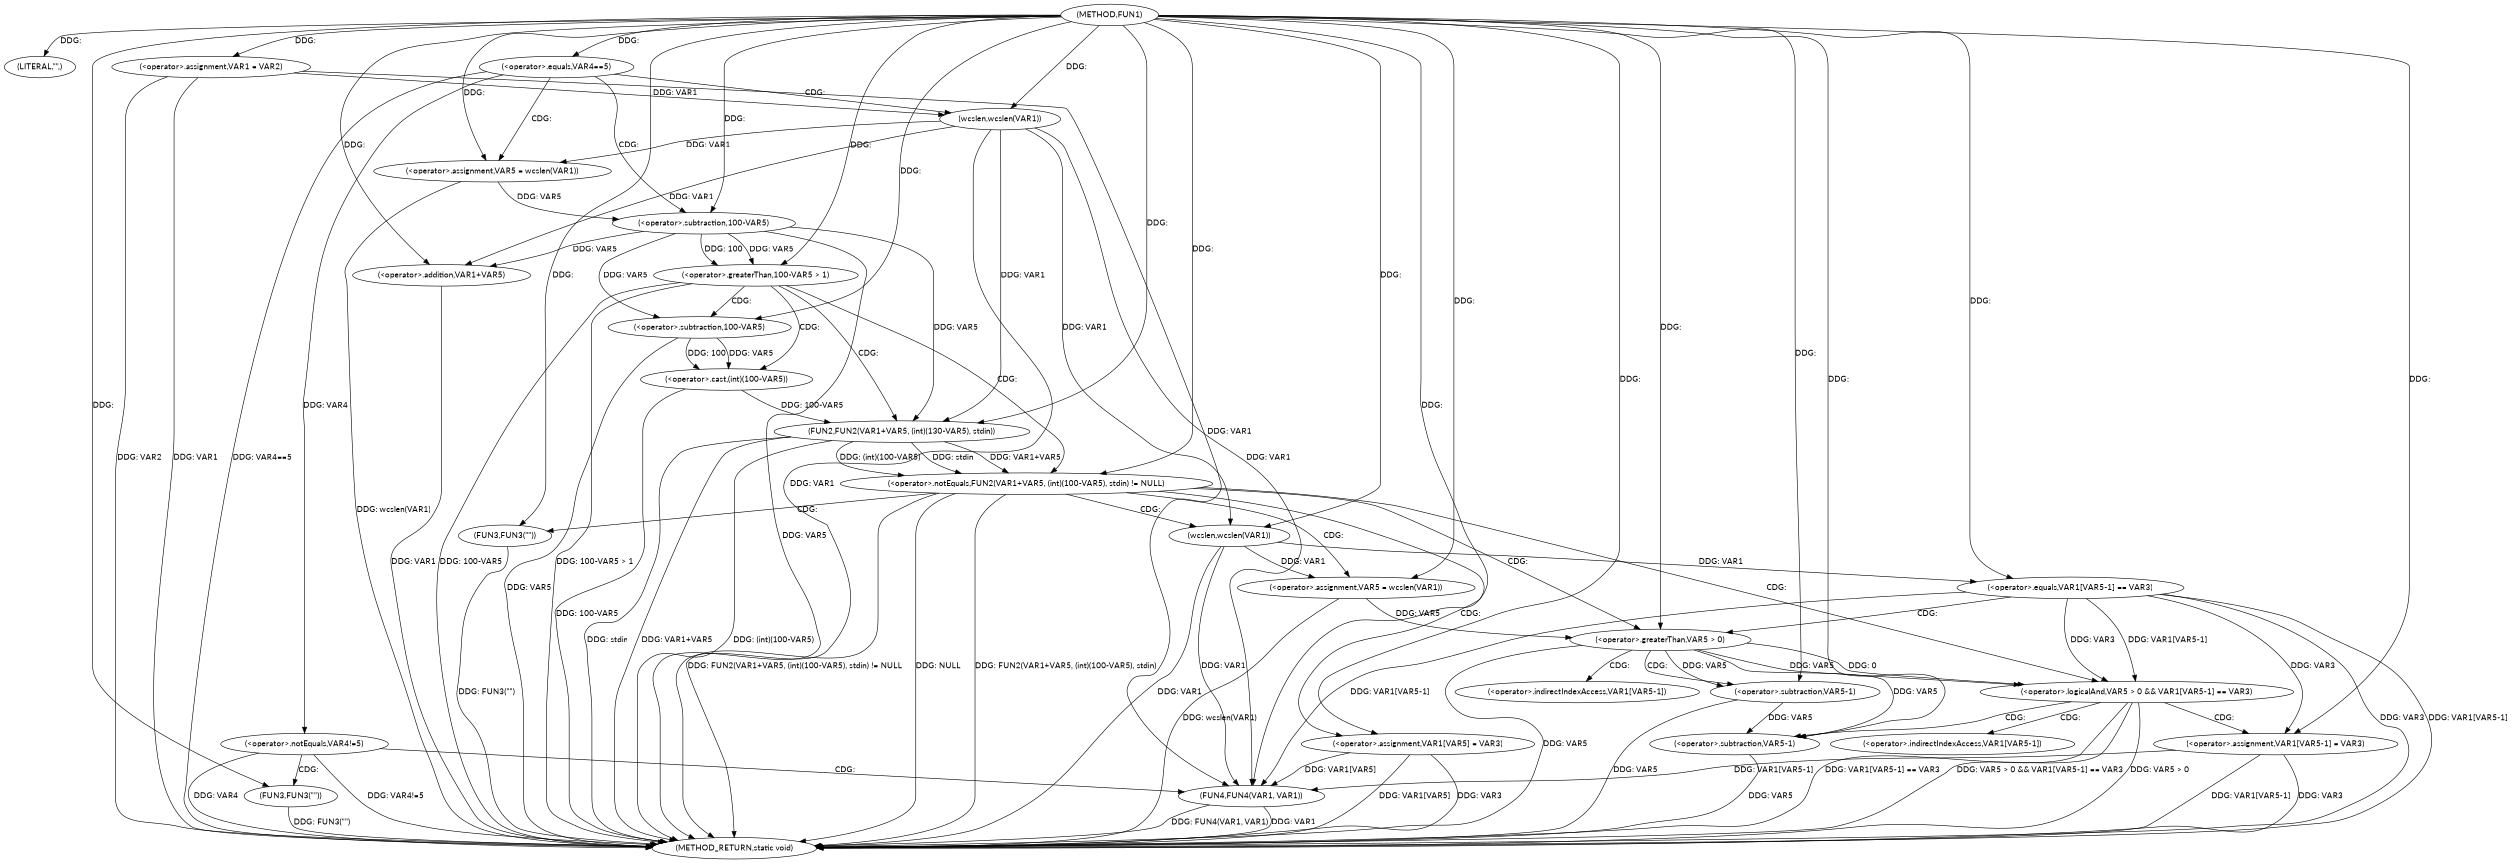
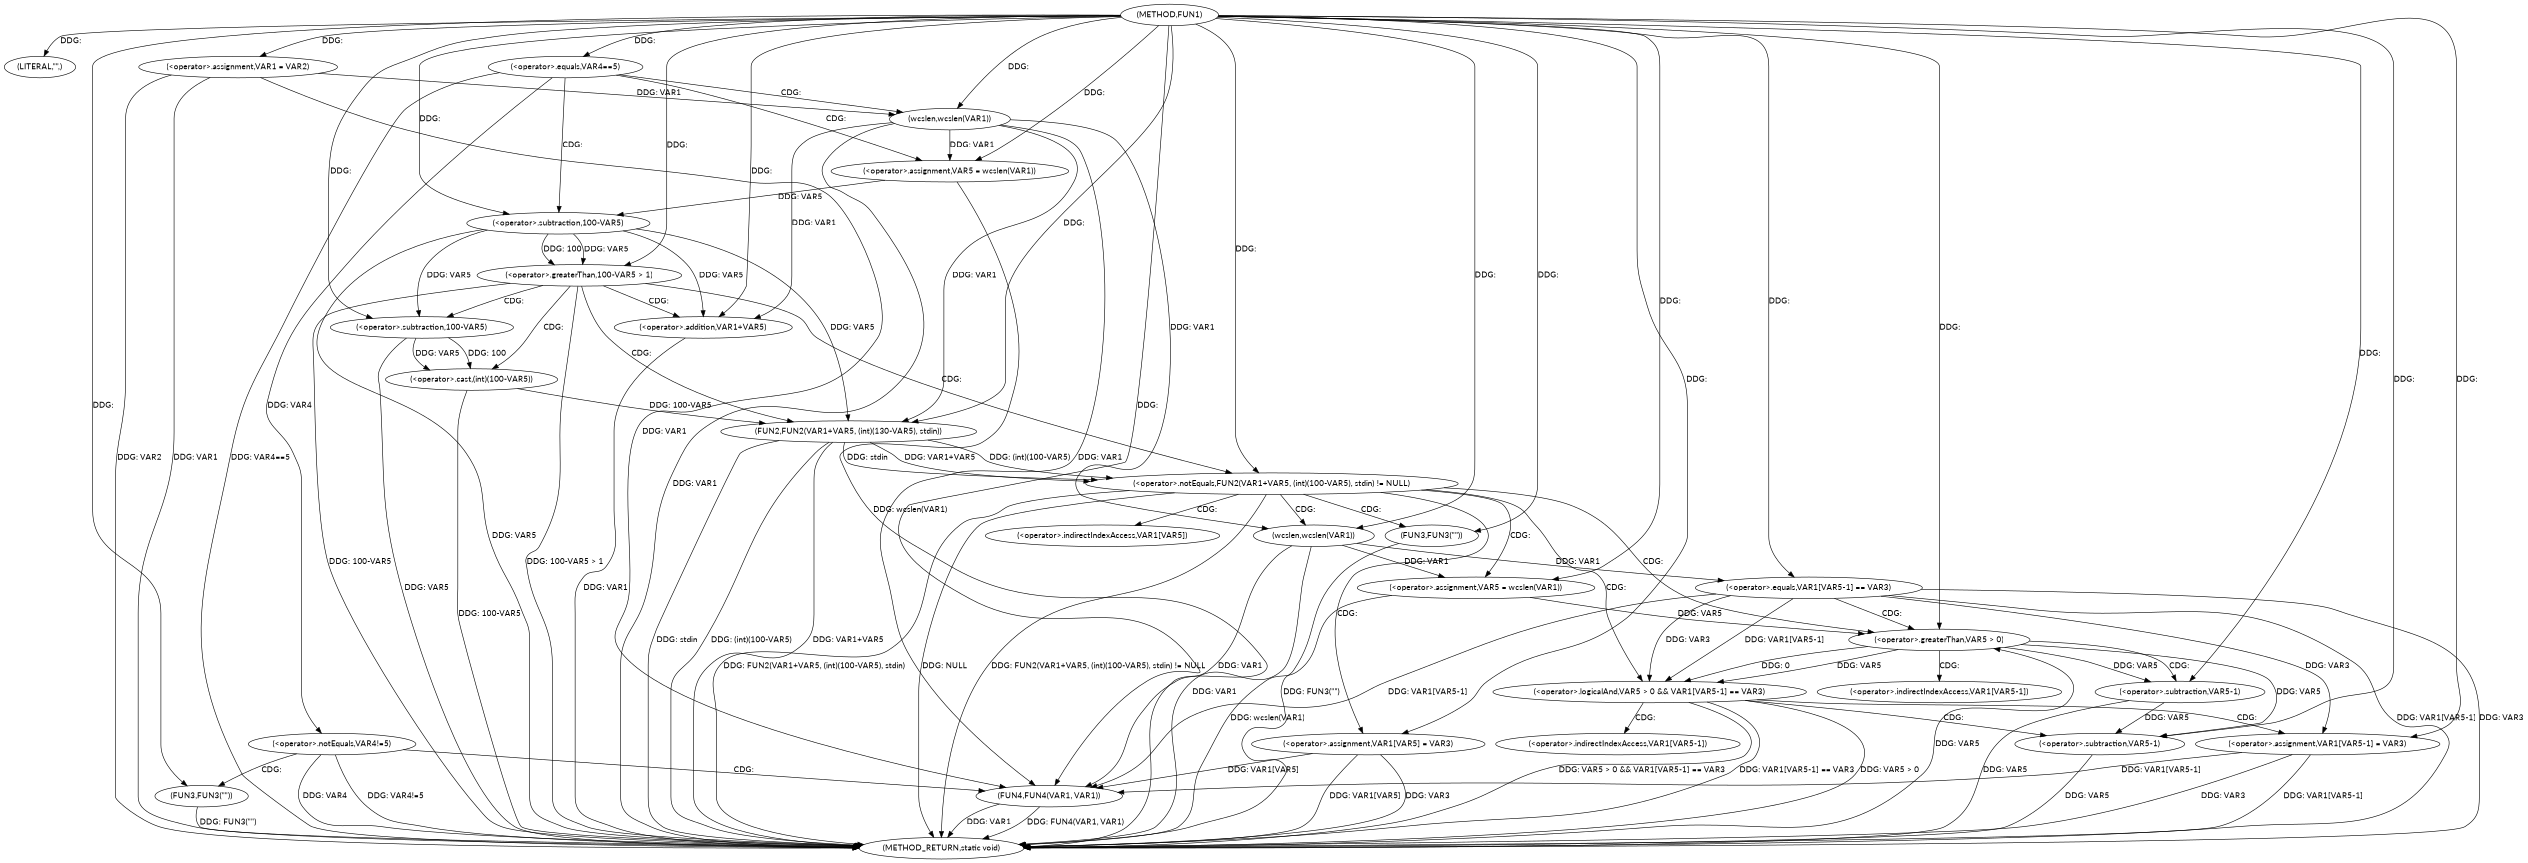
none -> (639, 300)
none -> (1103, 536)
(1341, 831) -> (1627, 829)
